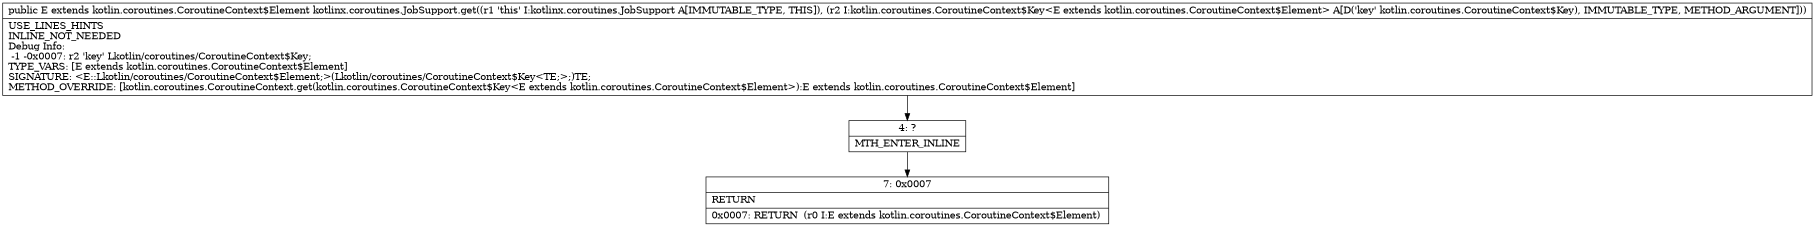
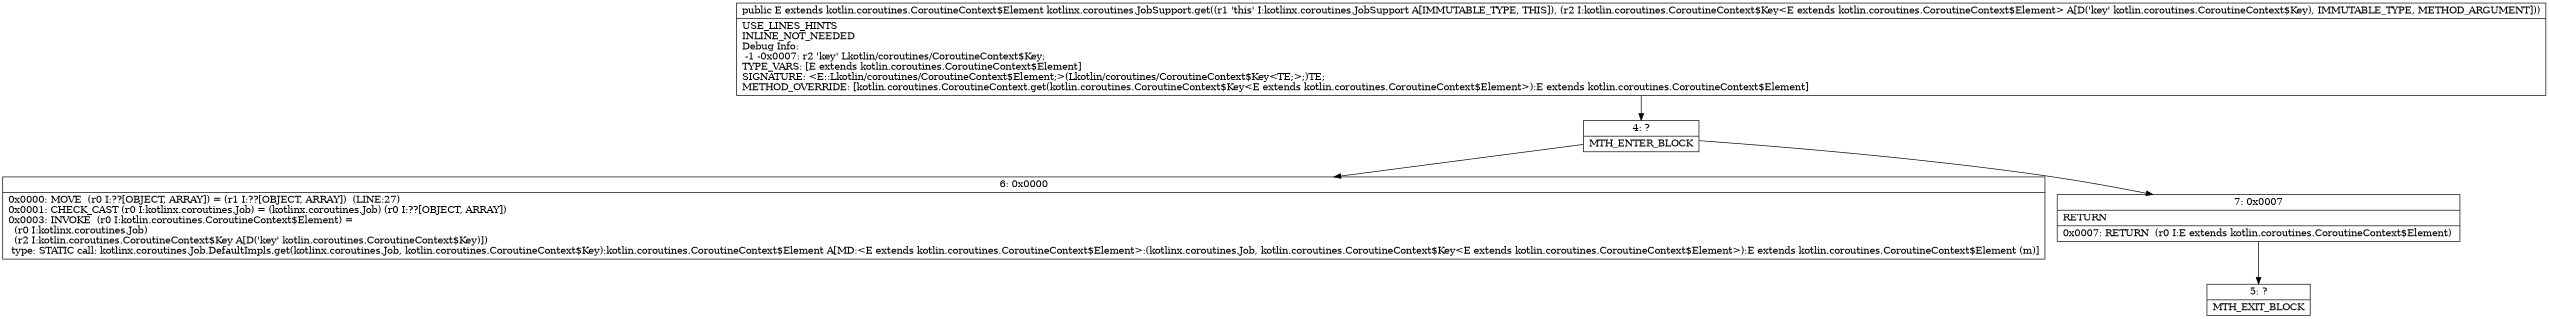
(907, 144) -> (1641, 144)
none -> (1024, 218)
none -> (2259, 300)
